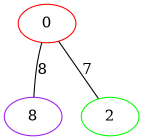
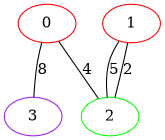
none -> (132, 24)
(88, 70) -> (88, 70)
(33, 117) -> (33, 117)
